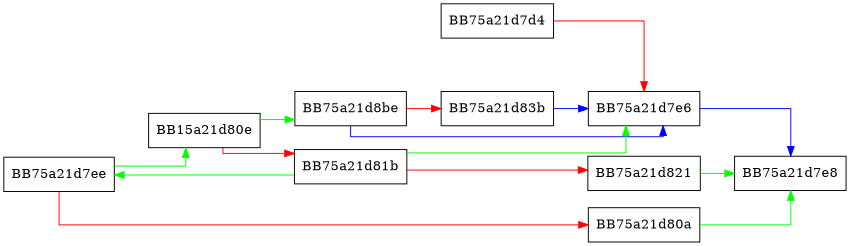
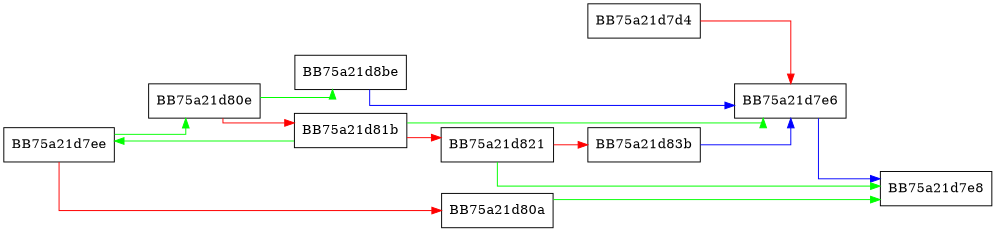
(419, 109) -> (566, 145)
(204, 131) -> (204, 101)
